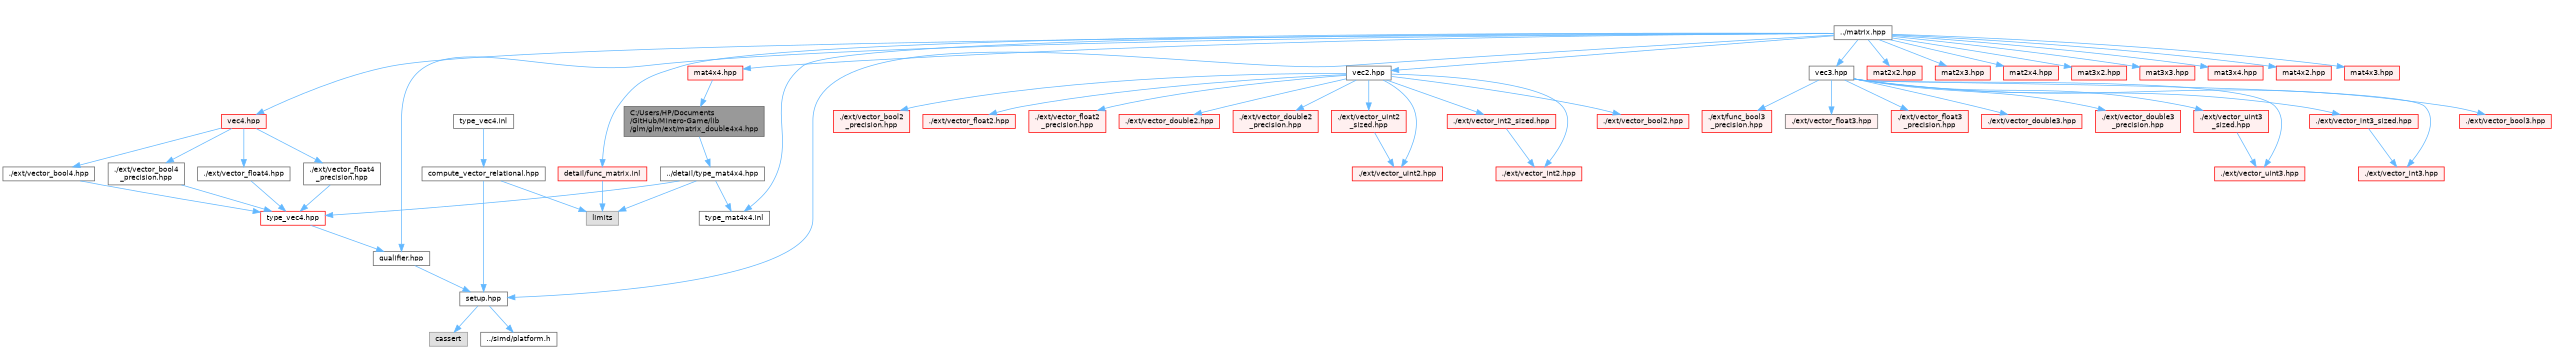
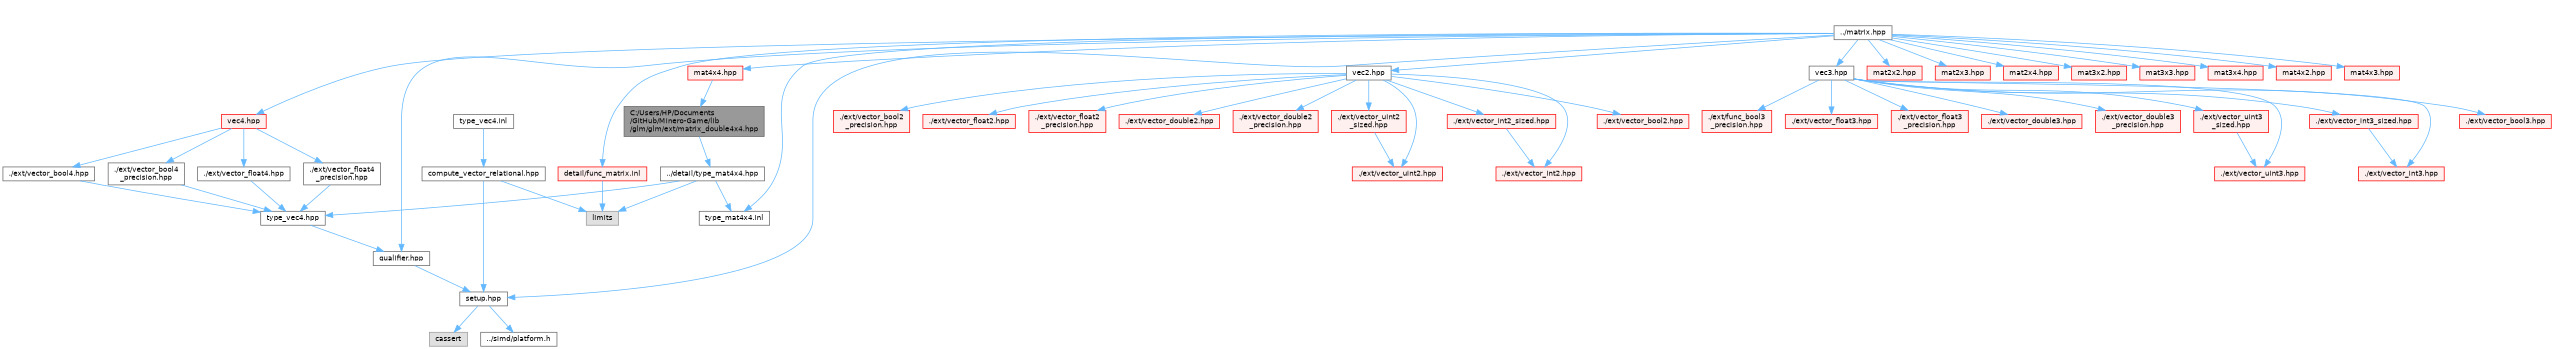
(1831, 121) -> (1831, 121)
(293, 218) -> (293, 218)
